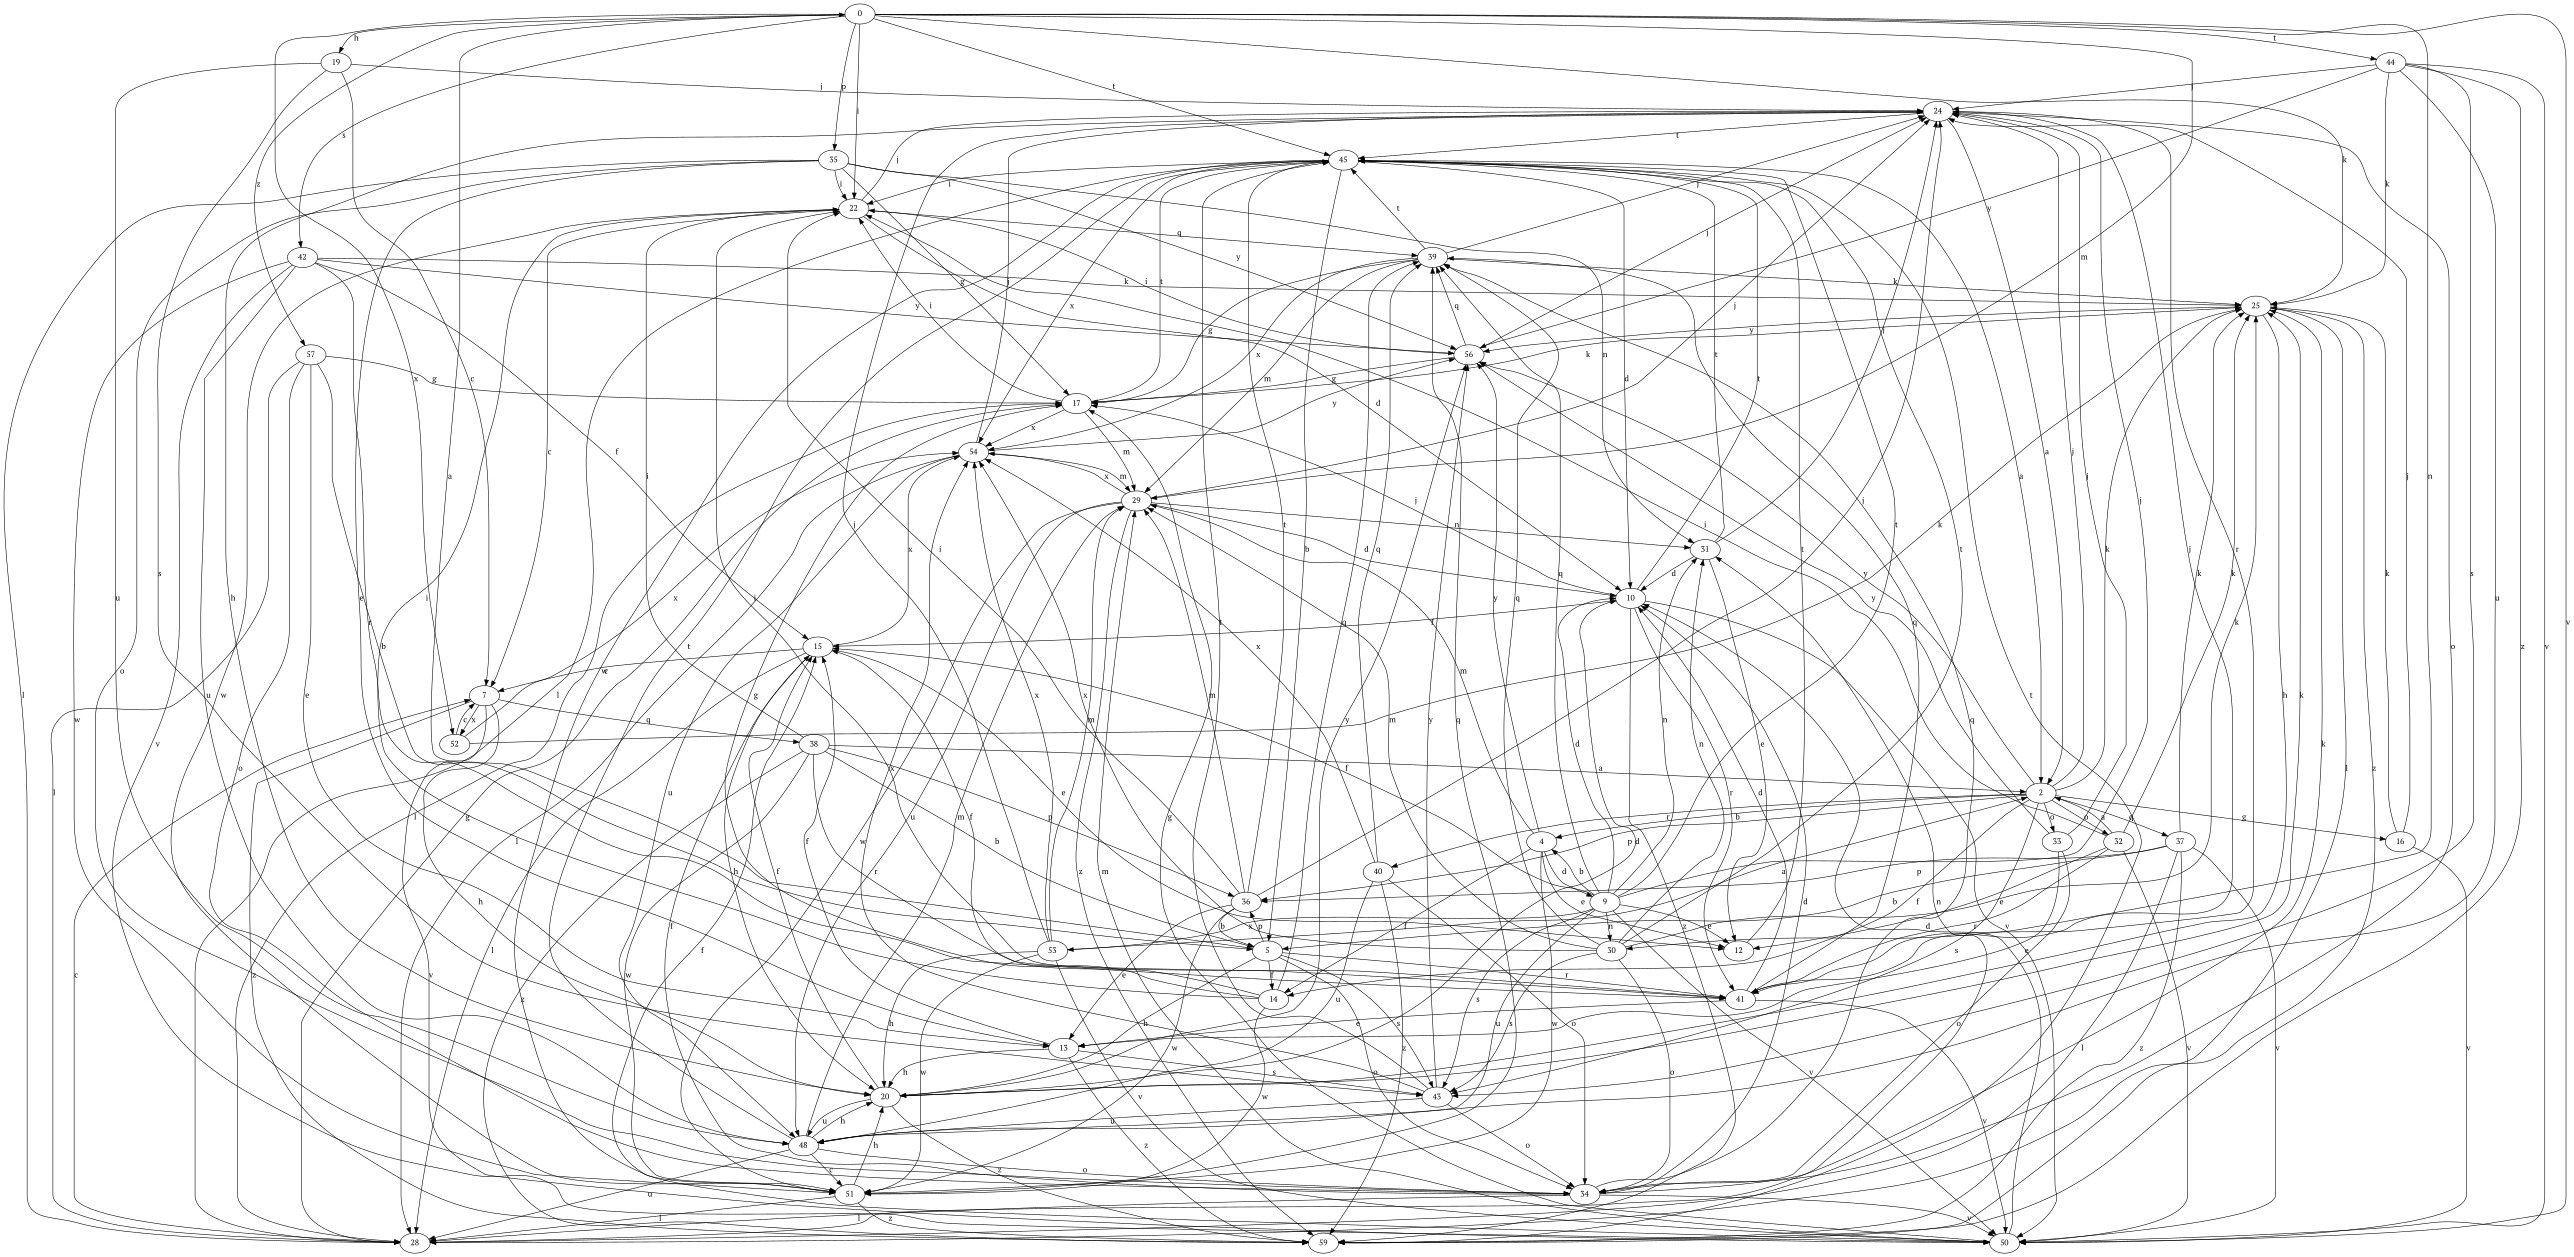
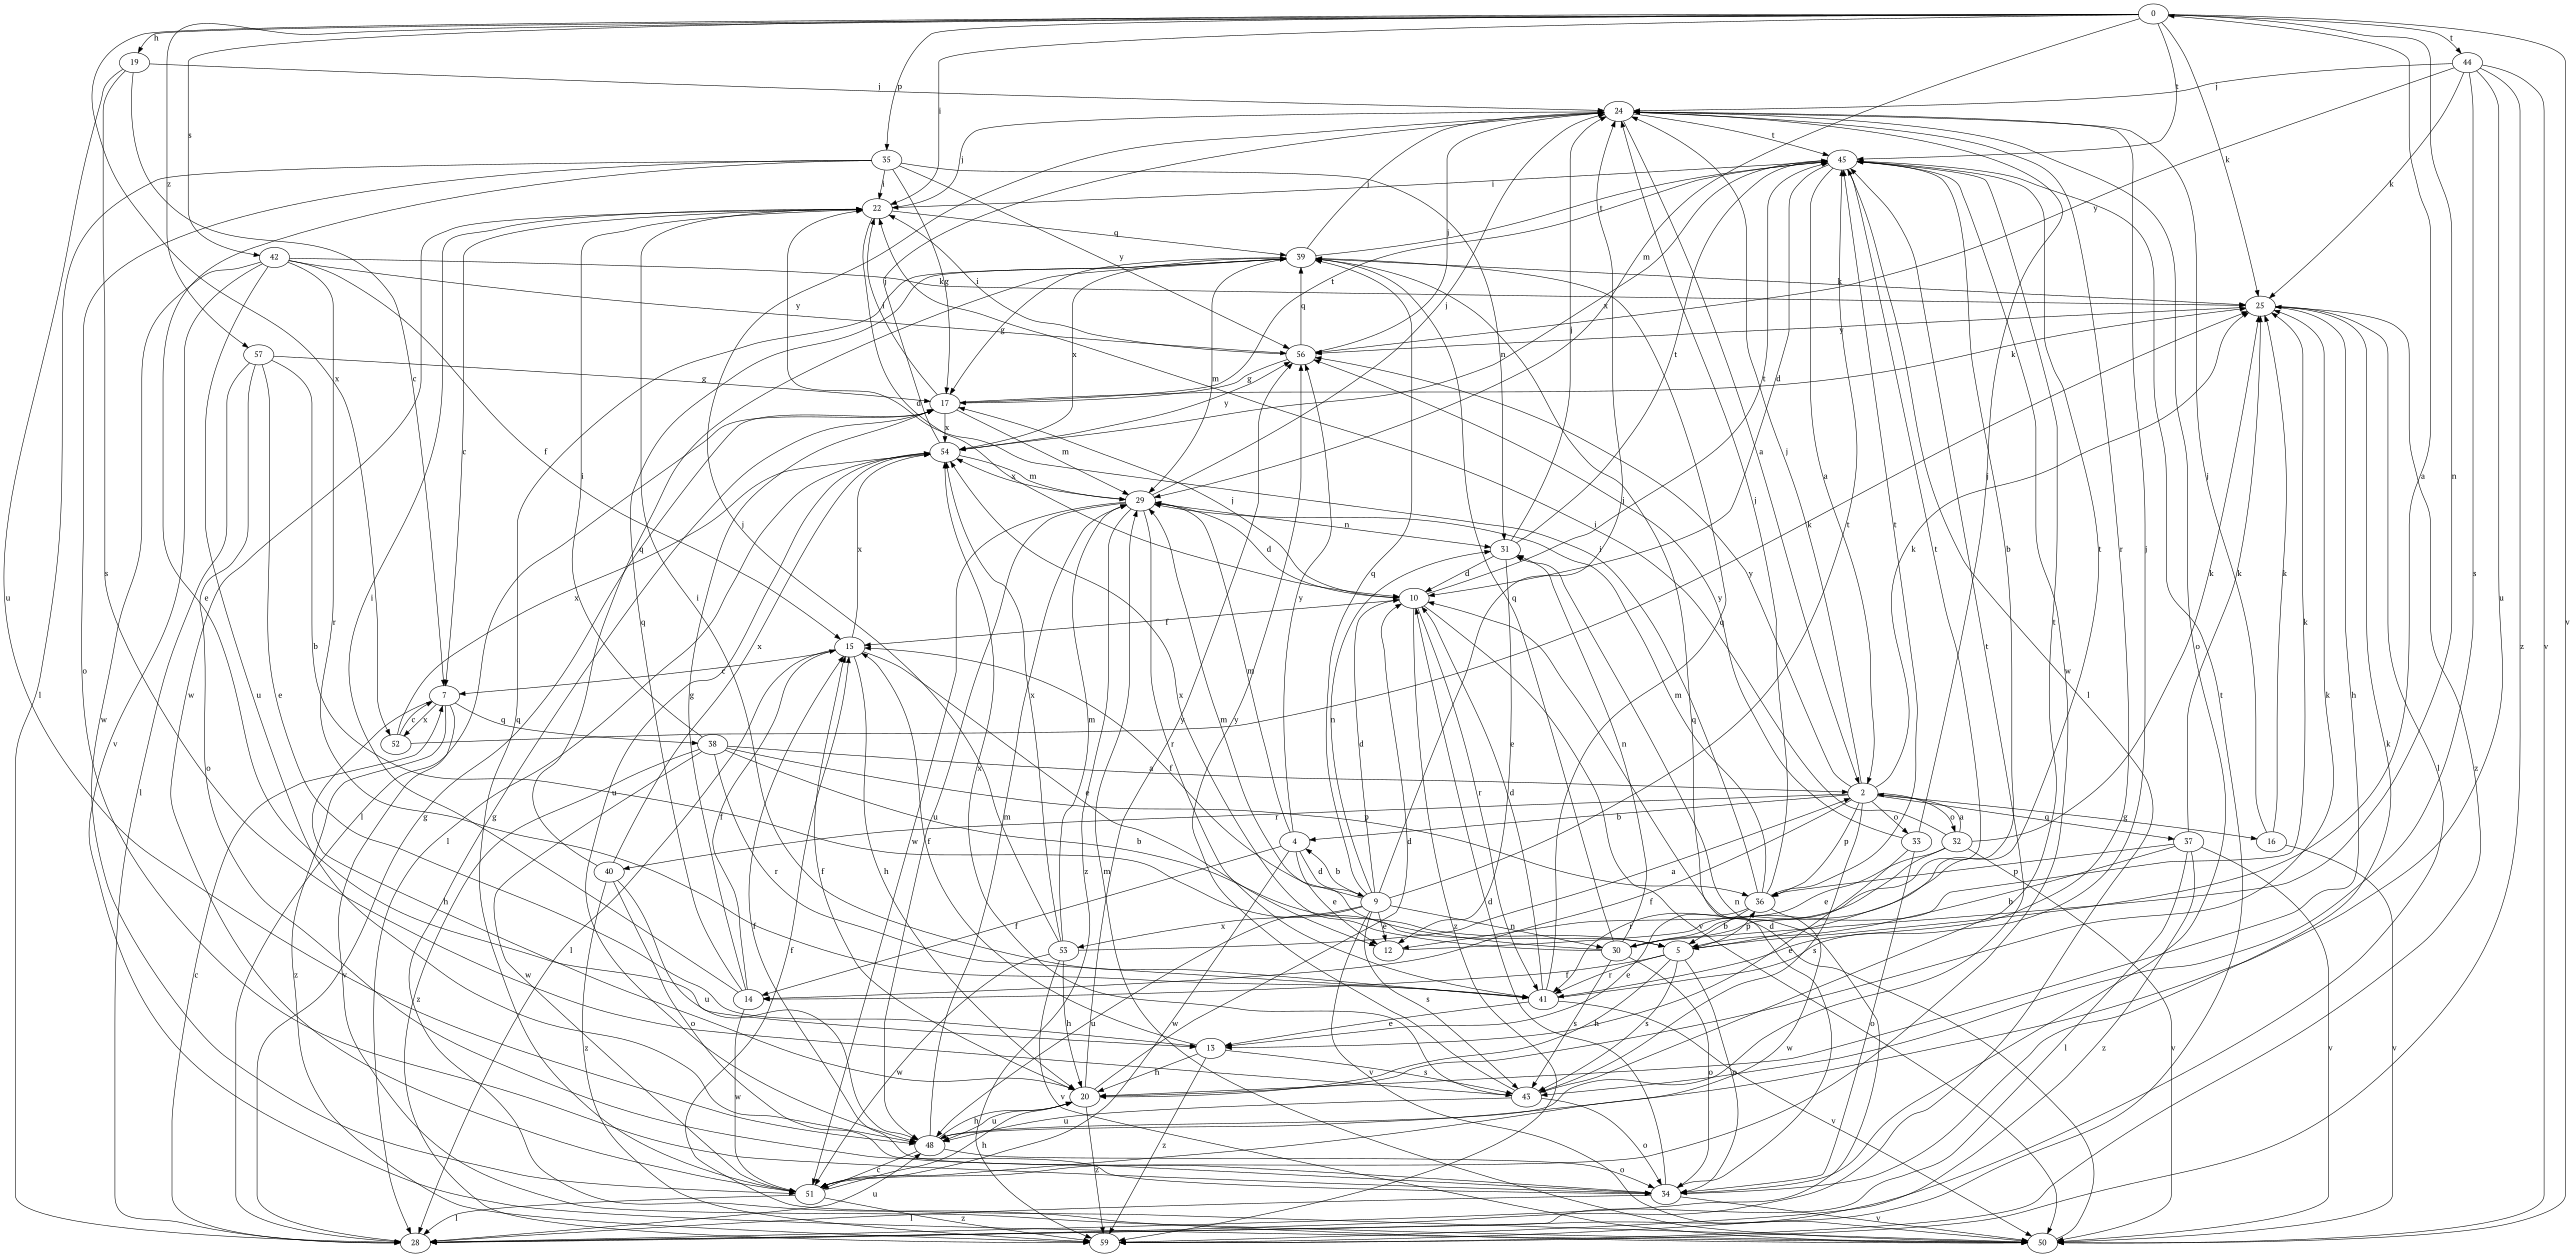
(447, 167) -> none
none -> (1213, 852)
(612, 1194) -> (679, 1220)
